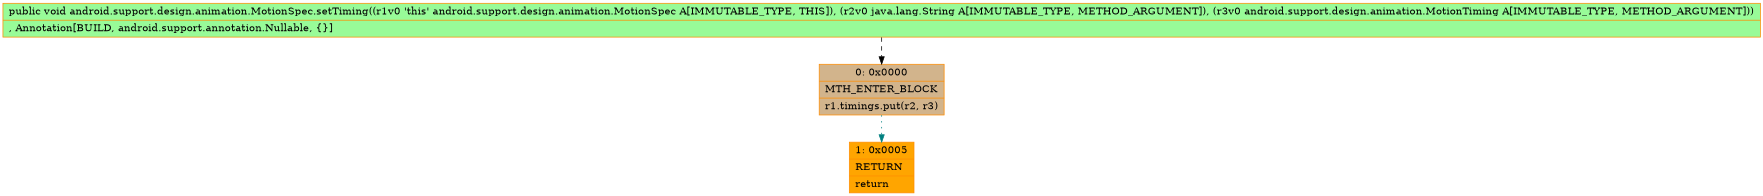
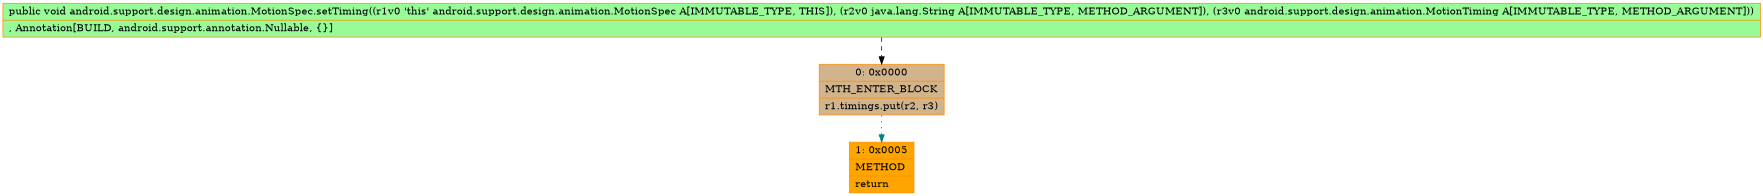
(879, 167) -> (881, 167)
